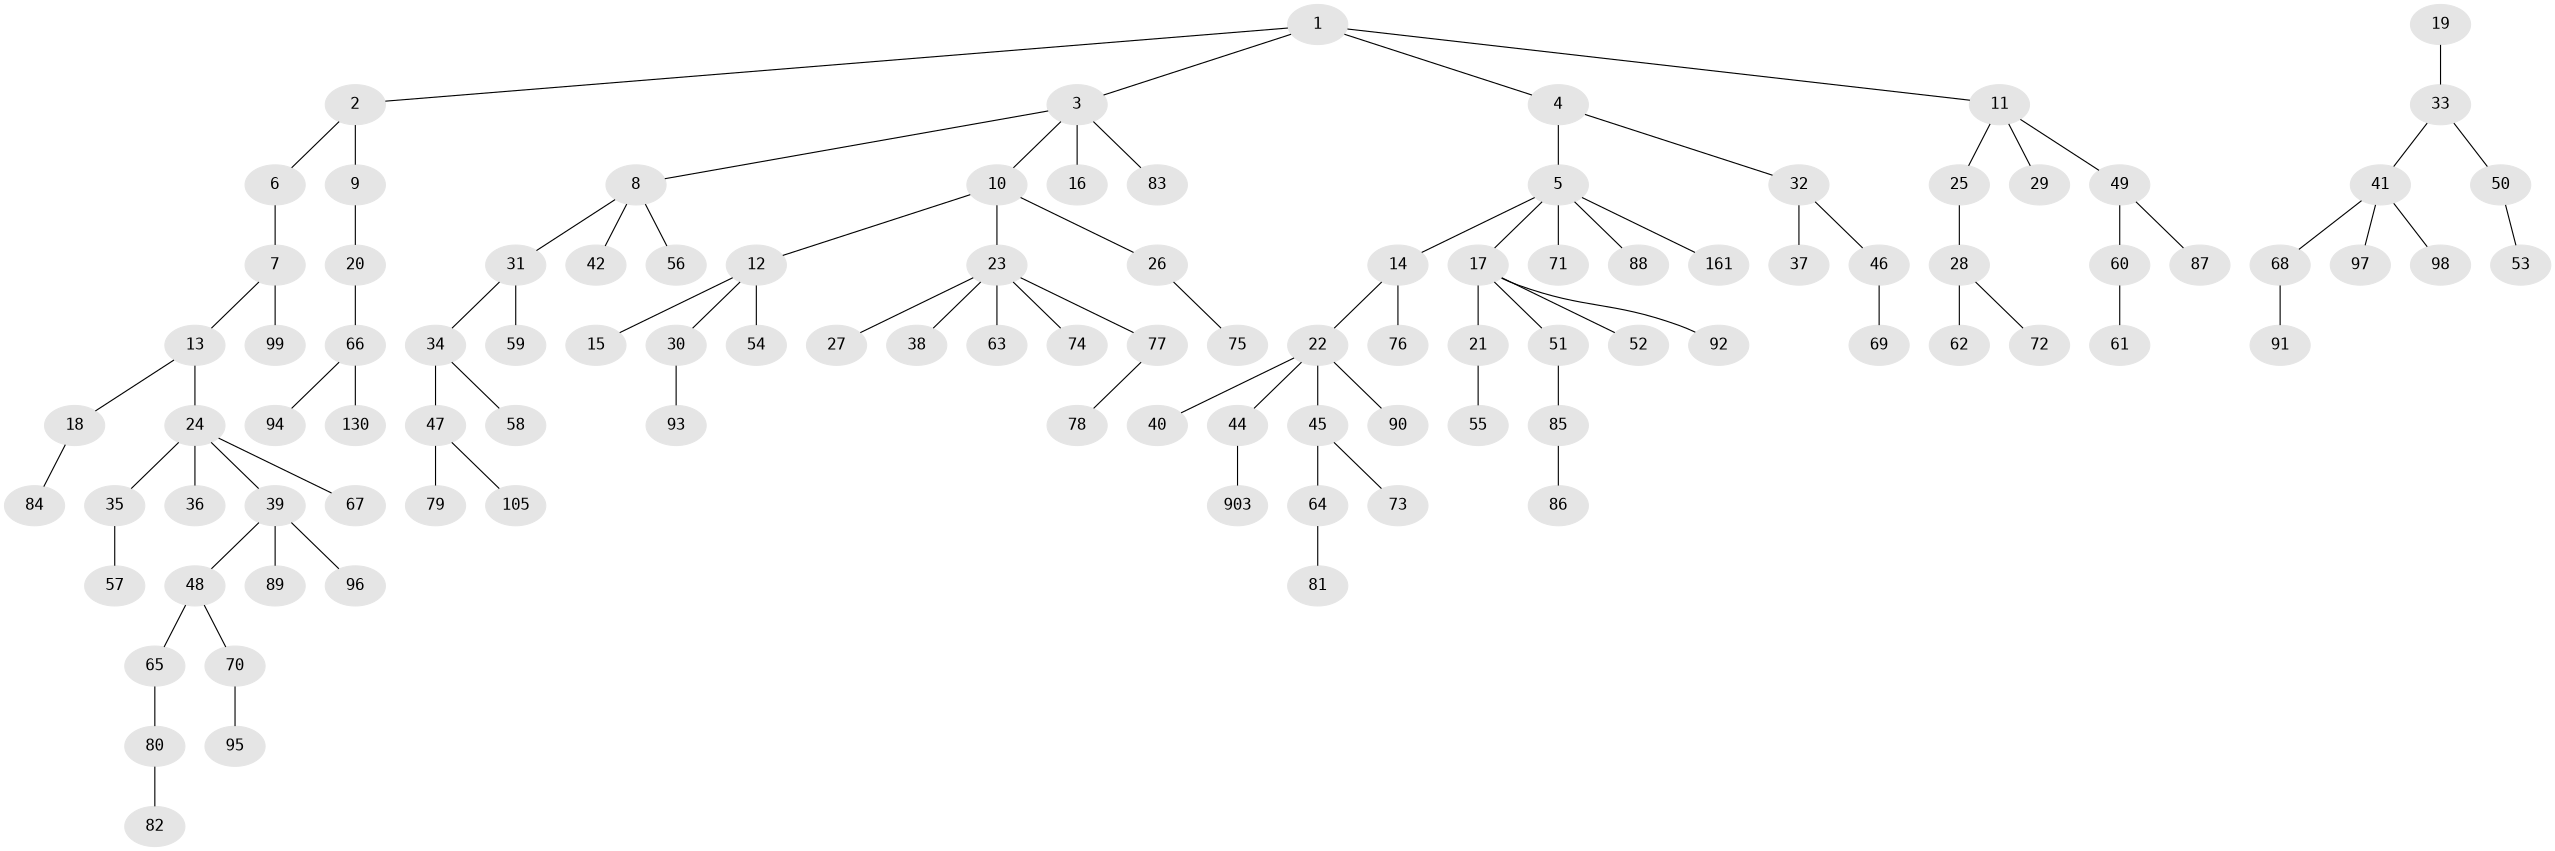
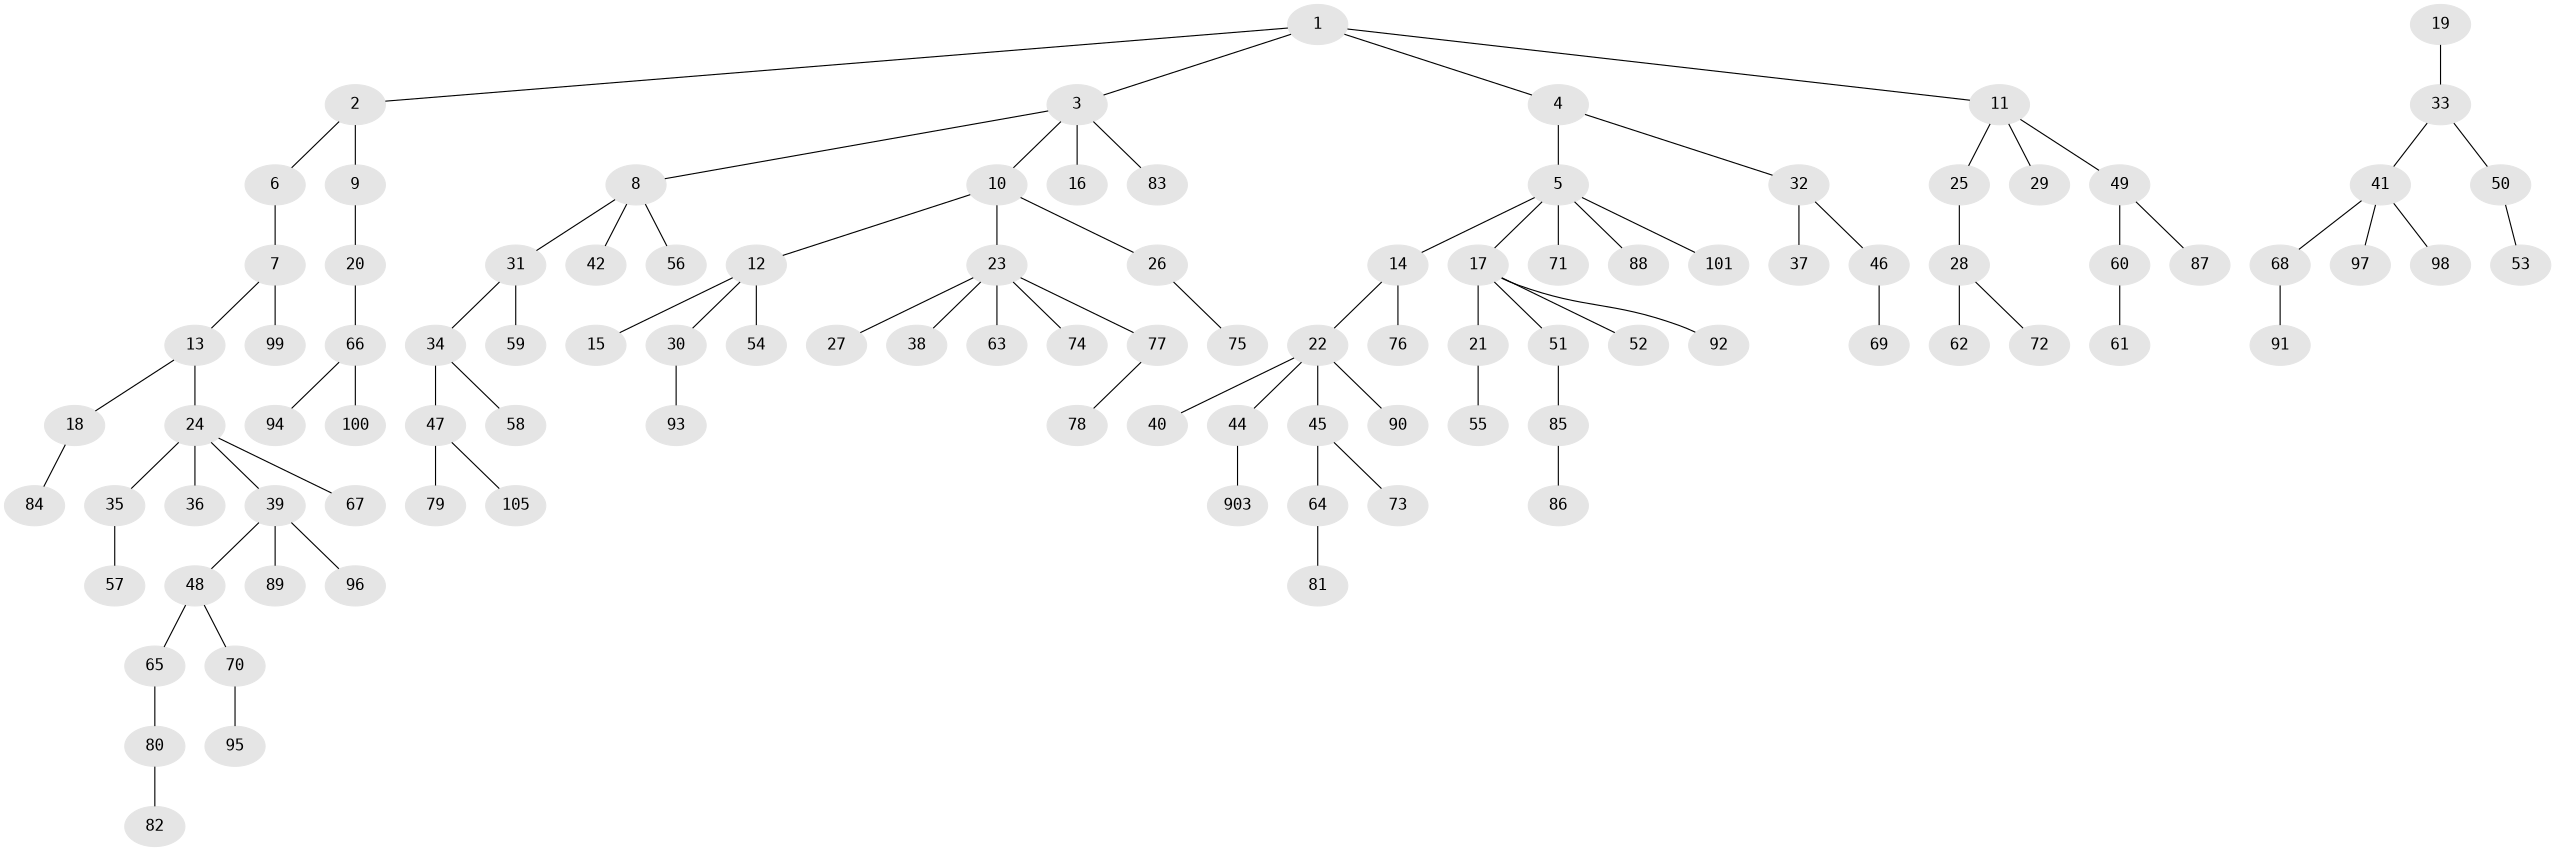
(1719, 265) -> (1719, 265)
(355, 426) -> (355, 426)
